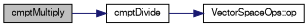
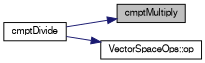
(84, 13) -> (87, 24)
